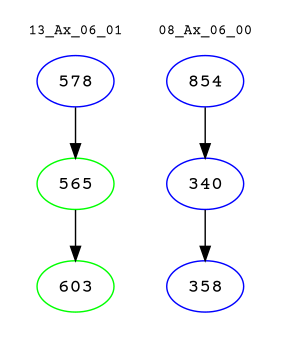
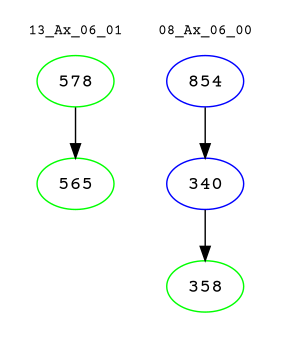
(76, 81) -> (76, 81)
(76, 286) -> none
(205, 286) -> (205, 286)
